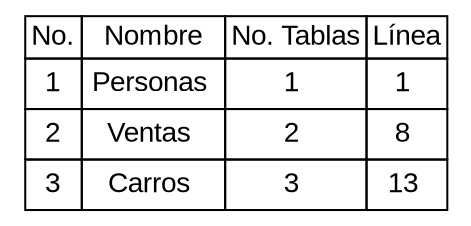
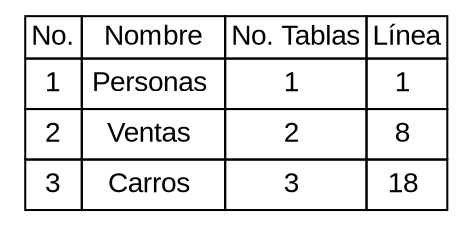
(407, 184) -> (407, 184)
